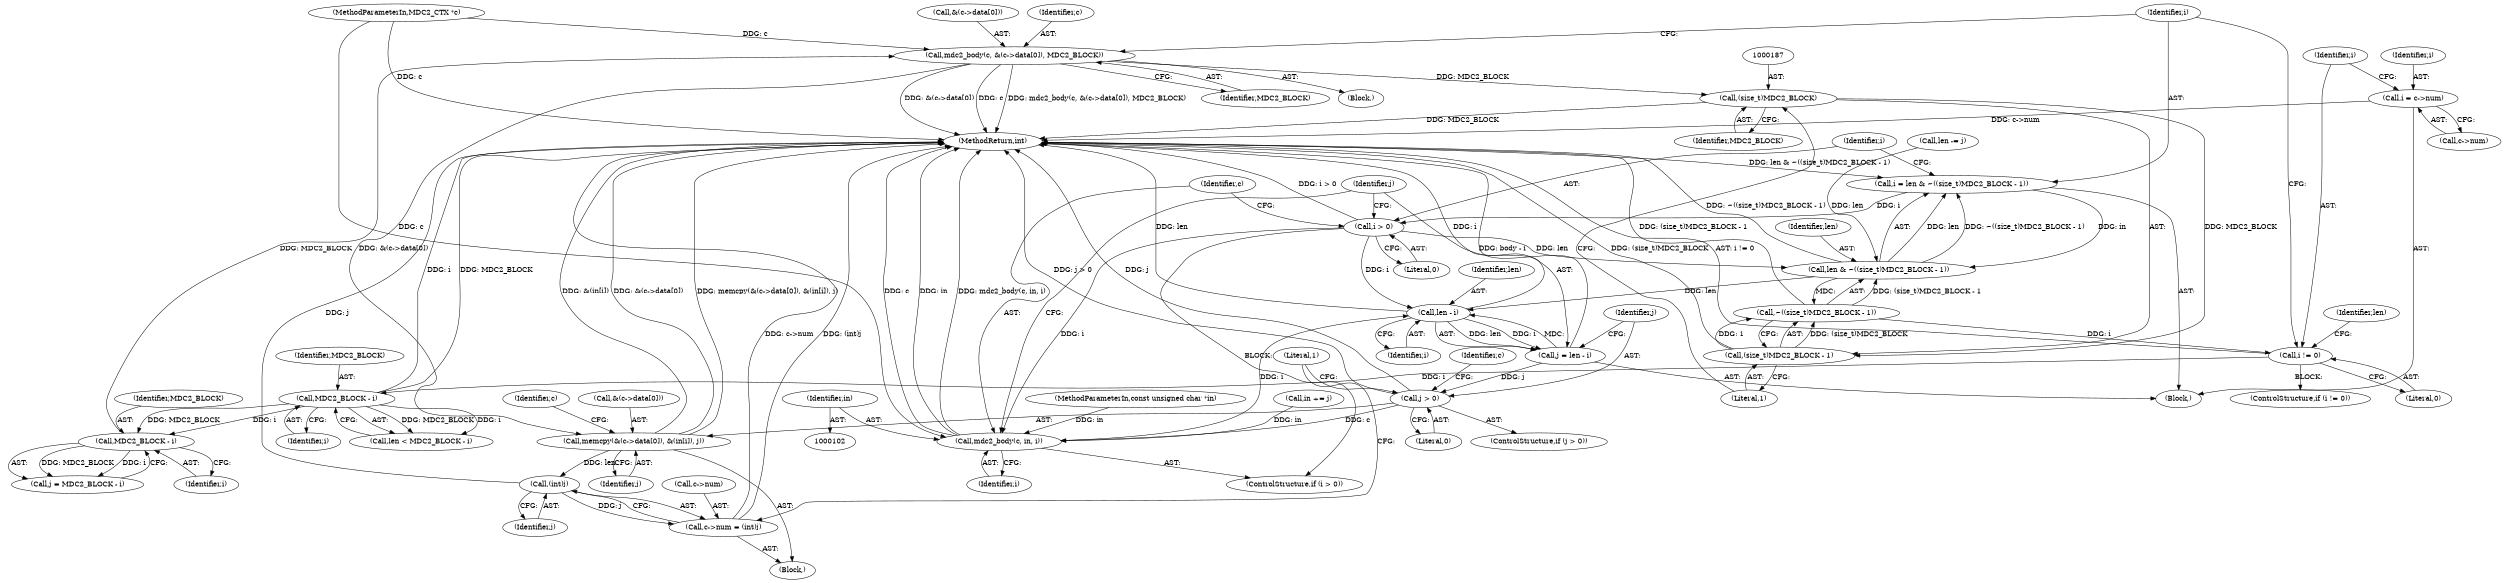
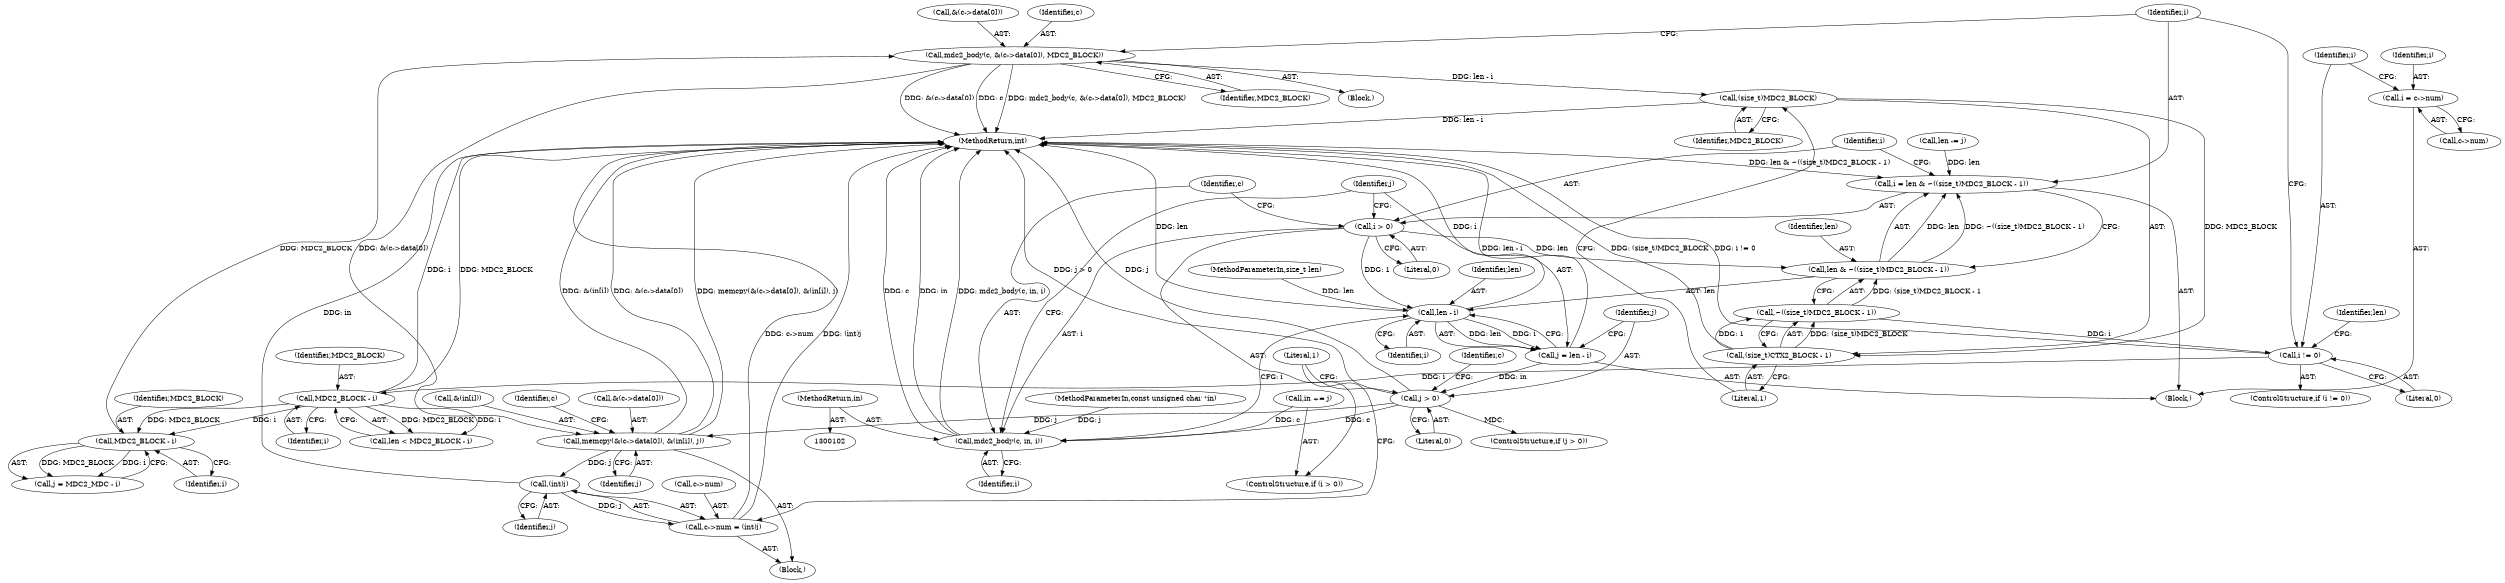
(397, 13) -> none
(1768, 56) -> none
(1473, 77) -> (1473, 77)
(1463, 120) -> (1463, 120)
(1709, 126) -> none
(1207, 162) -> none
(1662, 171) -> none
(1633, 181) -> none
(1832, 186) -> (1947, 160)
(1889, 206) -> (1889, 206)
(2112, 227) -> (2112, 227)
(1502, 249) -> (1502, 249)
(1735, 249) -> (1735, 249)
none -> (1266, 270)
(1377, 270) -> (1377, 270)
(1700, 292) -> (1700, 292)
(1827, 292) -> (1827, 292)
(337, 313) -> (337, 313)
(1073, 335) -> (1073, 335)
(1556, 335) -> (1556, 335)
(1259, 356) -> (1259, 356)
(1779, 356) -> (1779, 356)
(1272, 377) -> (1272, 377)
(1513, 377) -> (1513, 377)
(2310, 377) -> (2310, 377)
none -> (458, 399)
(830, 399) -> (830, 399)
(1045, 420) -> (1045, 420)
(1090, 420) -> (1090, 420)
(1288, 420) -> (1288, 420)
(1496, 420) -> (1496, 420)
(830, 442) -> (830, 442)
(600, 463) -> (600, 463)
(1143, 463) -> (1302, 439)
(78, 485) -> (78, 485)
(643, 506) -> (643, 506)
